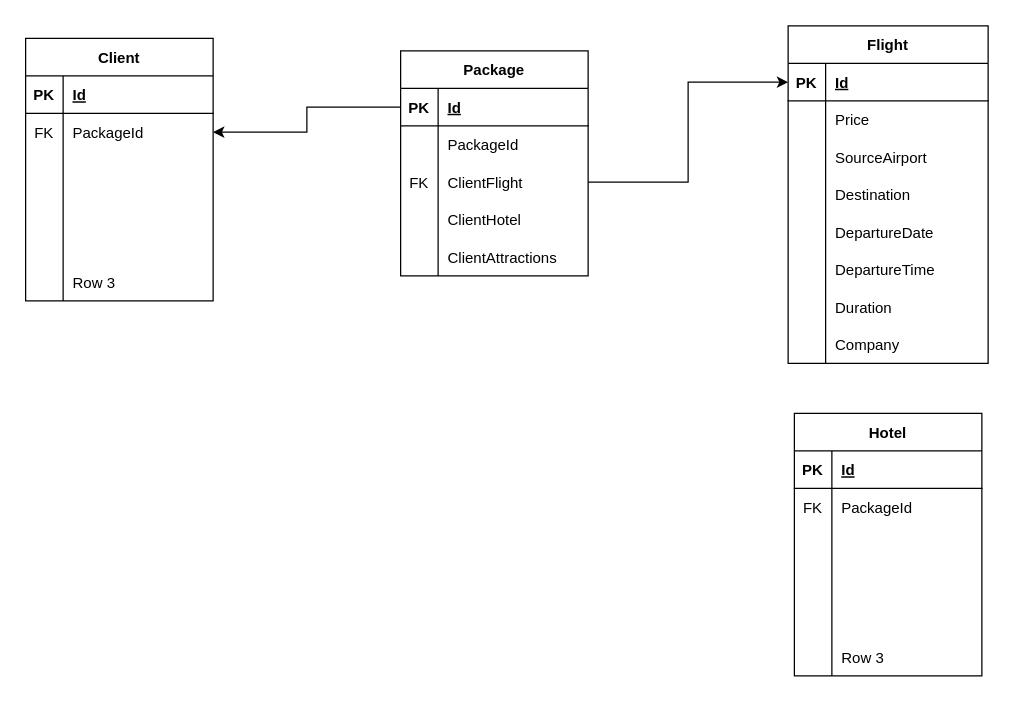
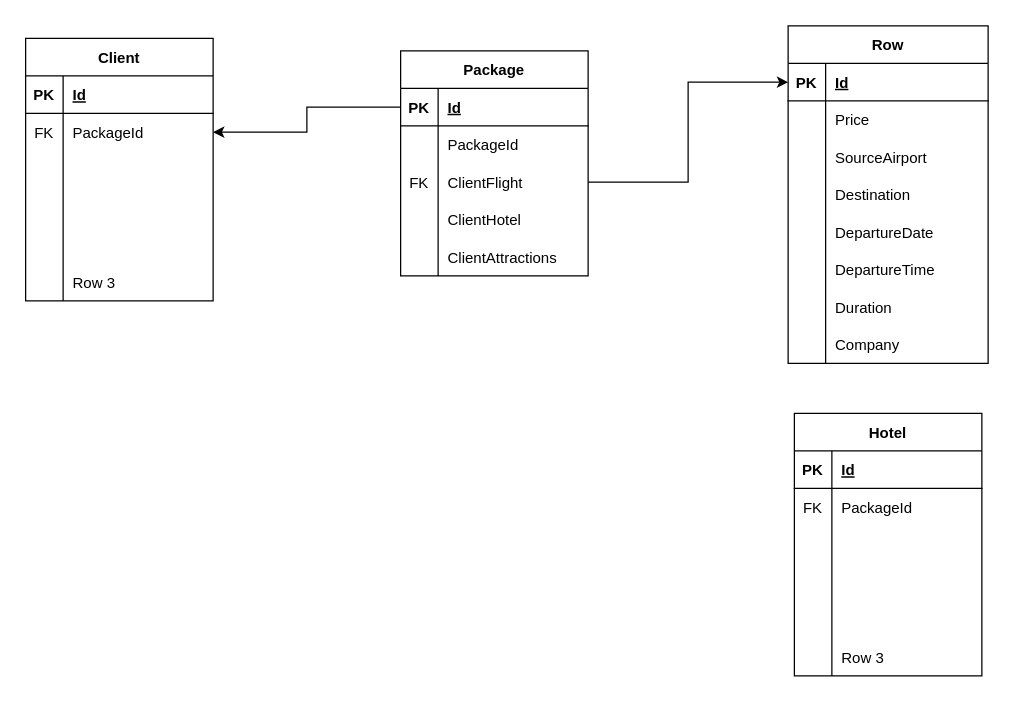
(888, 45) -> (888, 45)
